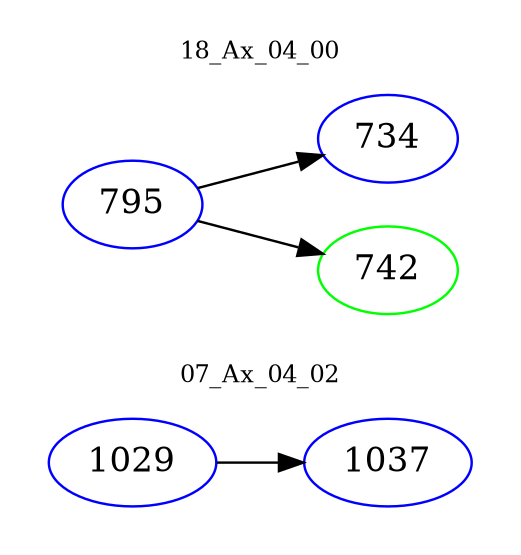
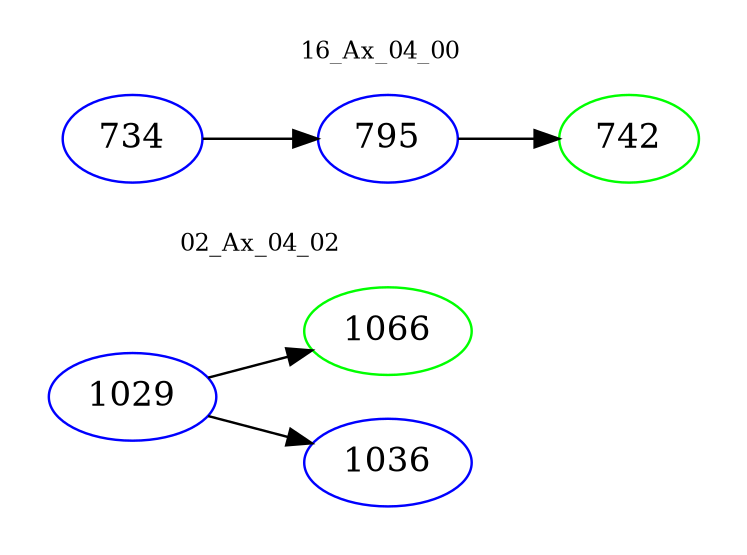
(260, 52) -> (381, 52)
(248, 175) -> (248, 139)
none -> (388, 331)
(260, 376) -> (260, 245)
(388, 463) -> (388, 463)
